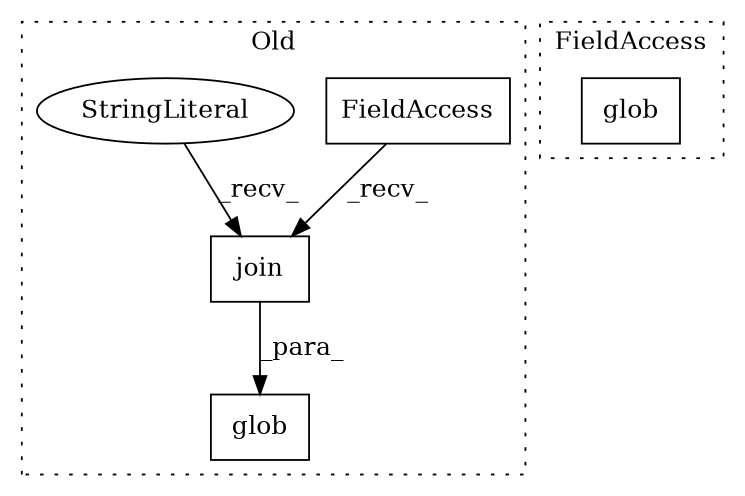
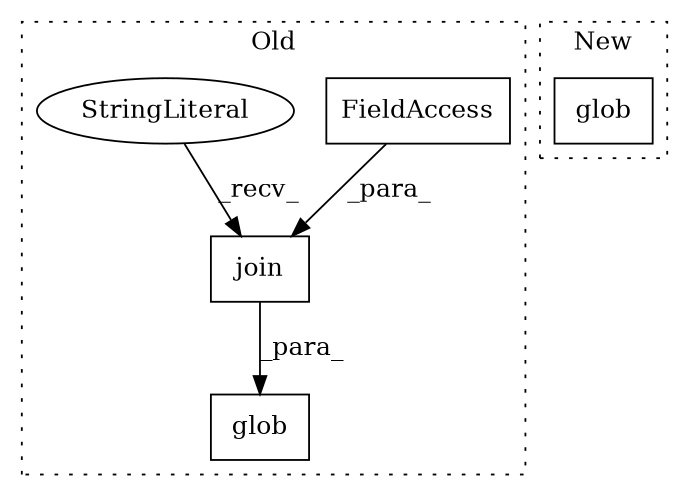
(632, 43) -> (604, 43)
(388, 190) -> (389, 190)
